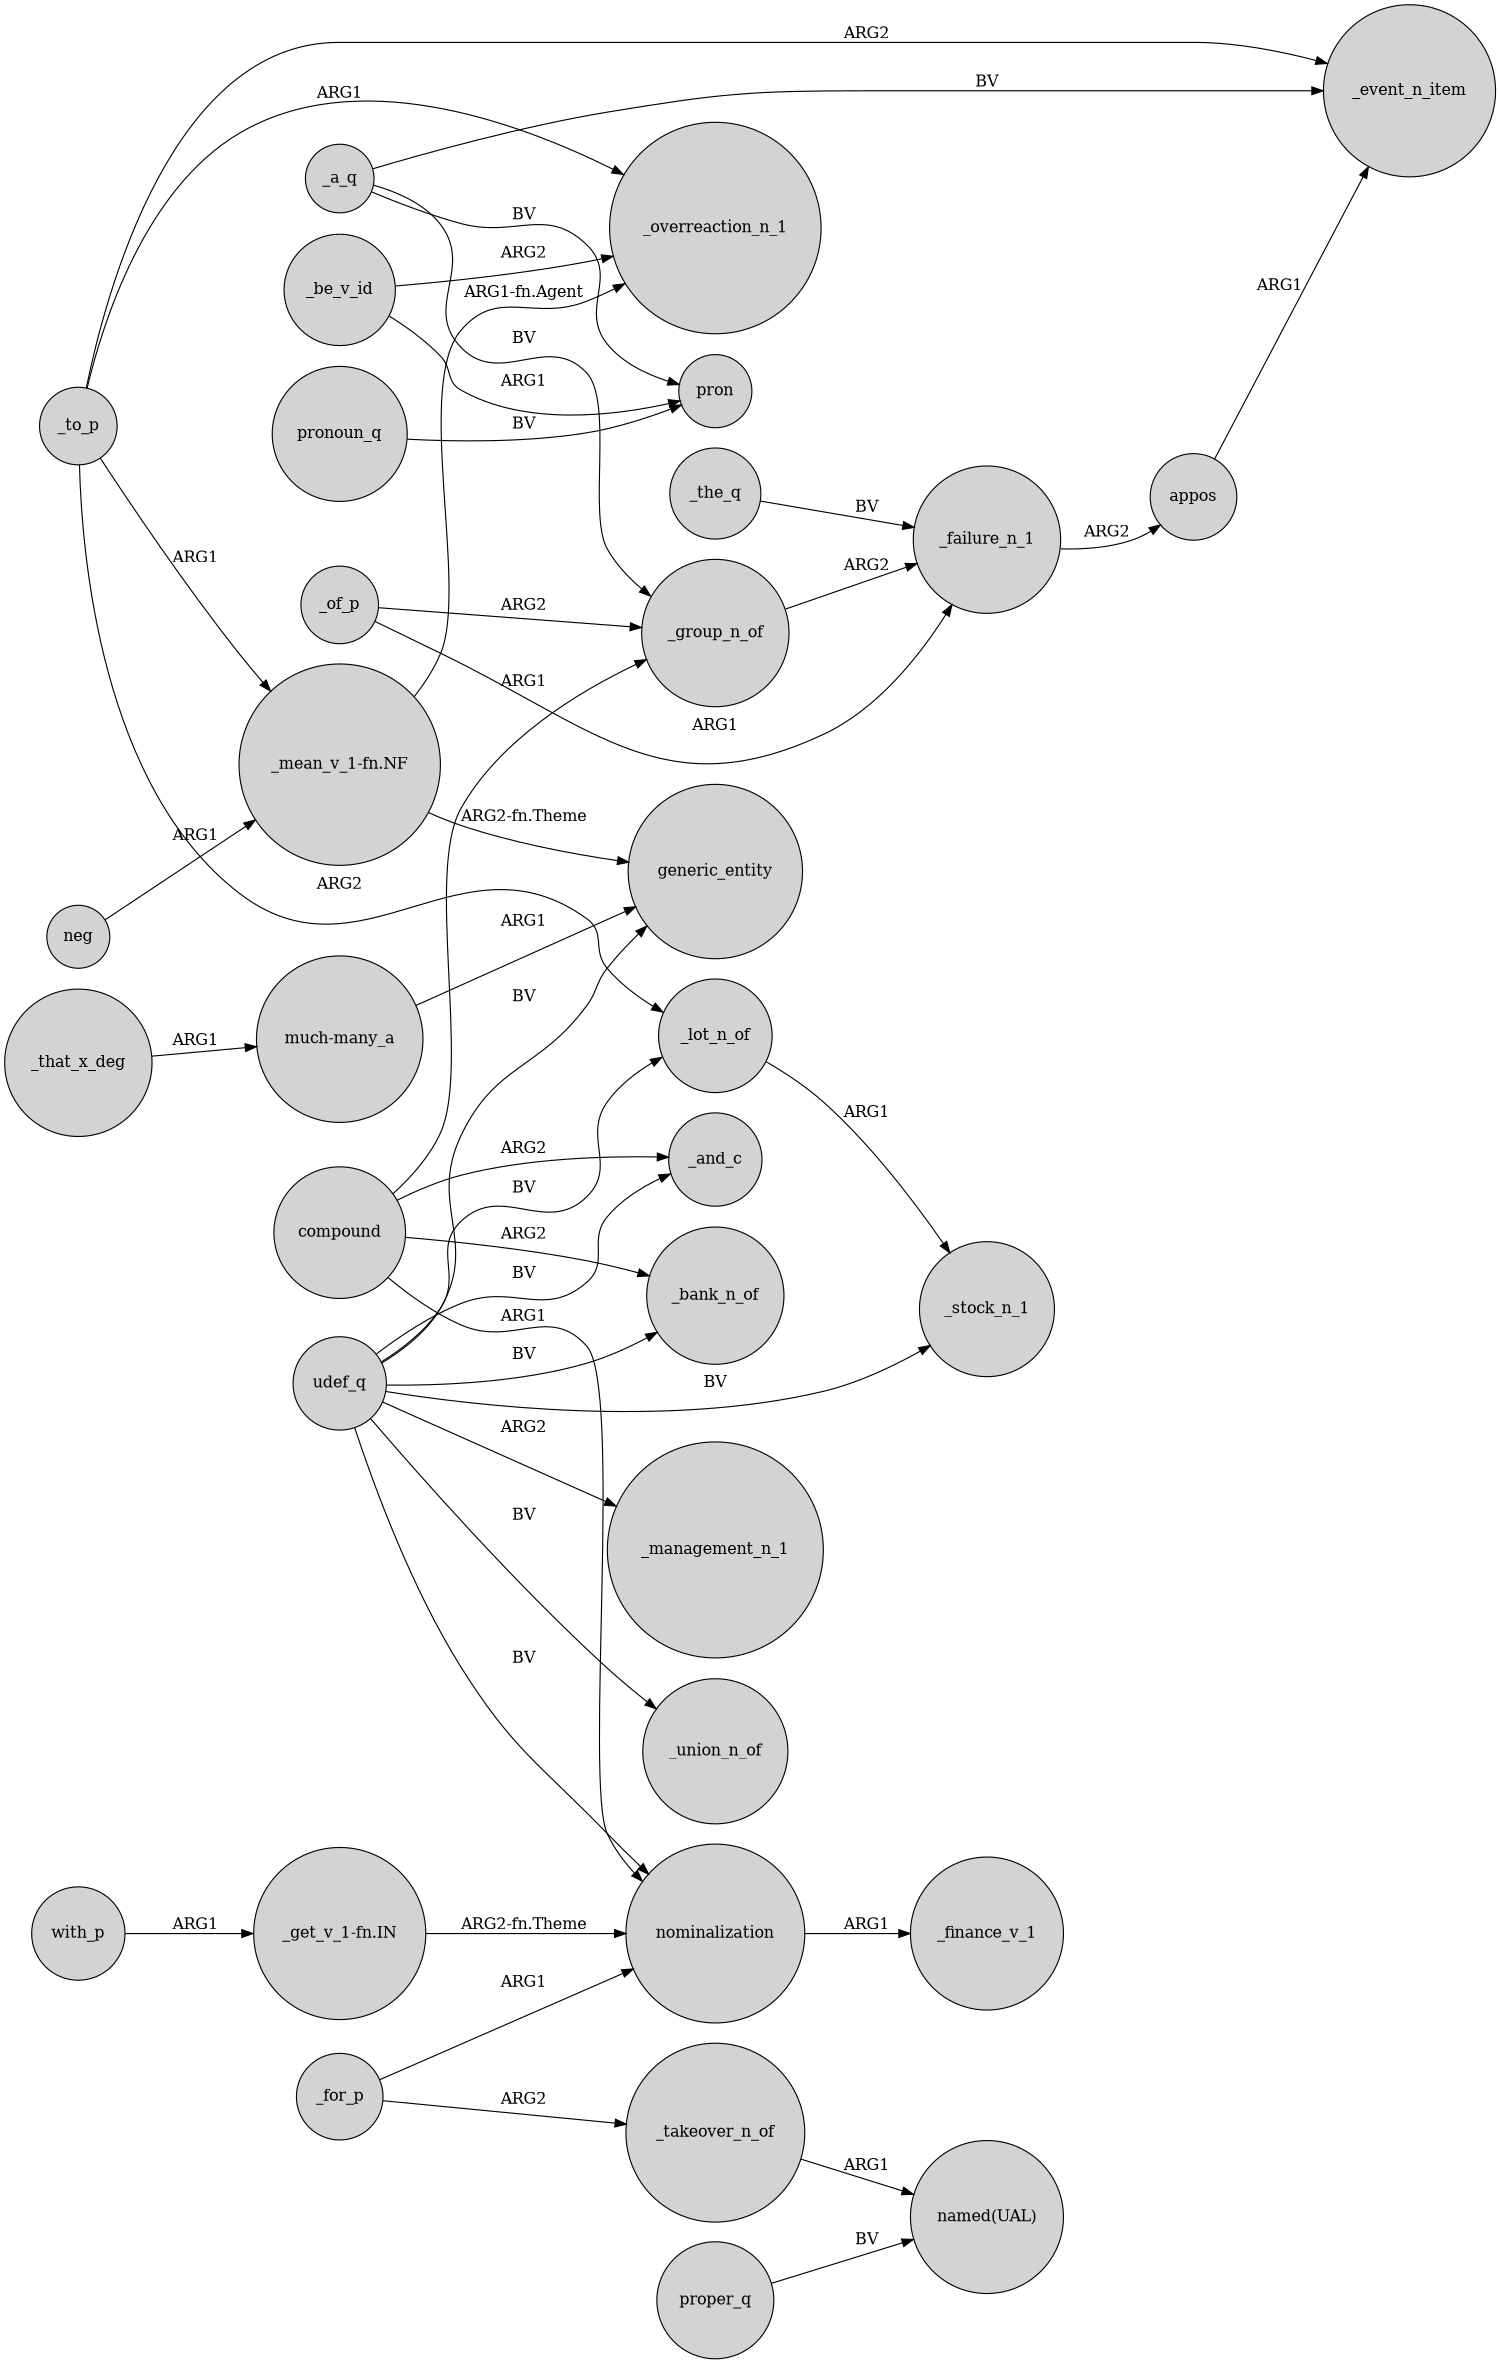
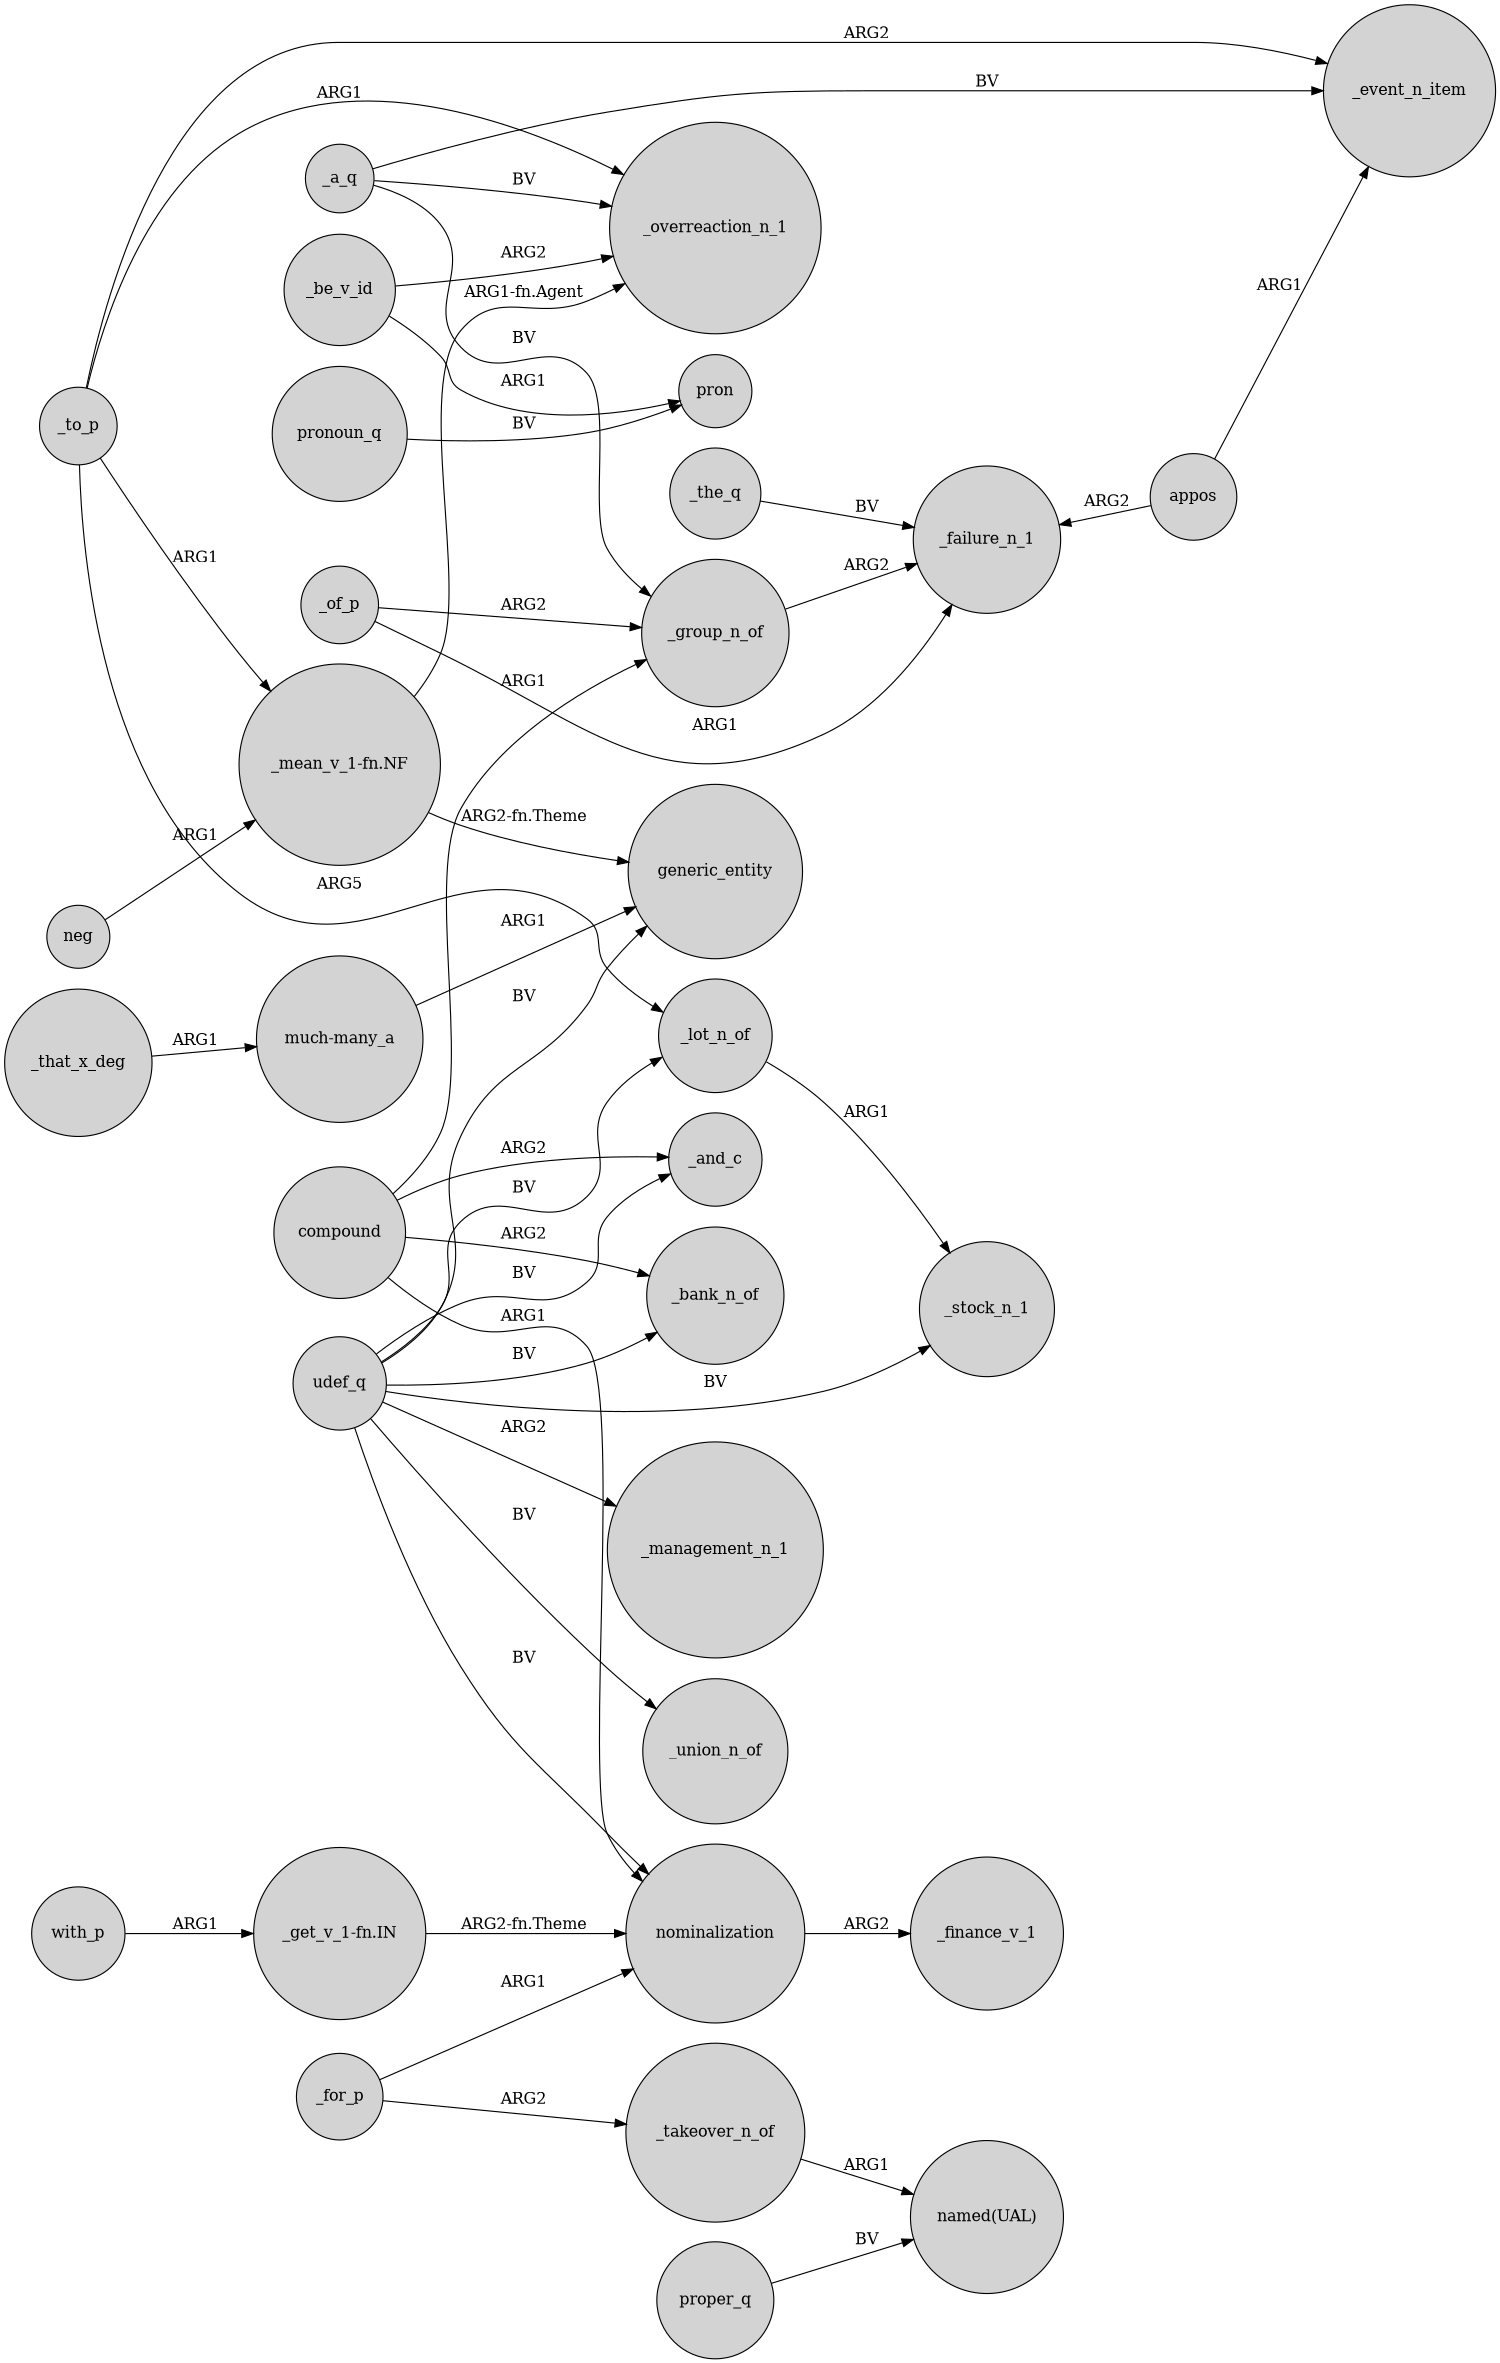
(567, 231) -> (488, 190)
(1107, 546) -> (1111, 514)
(340, 884) -> (340, 884)
(867, 1925) -> (867, 1925)
